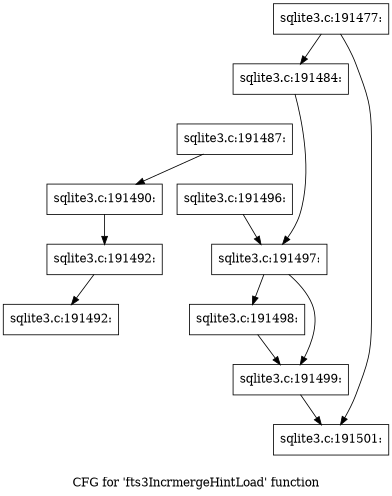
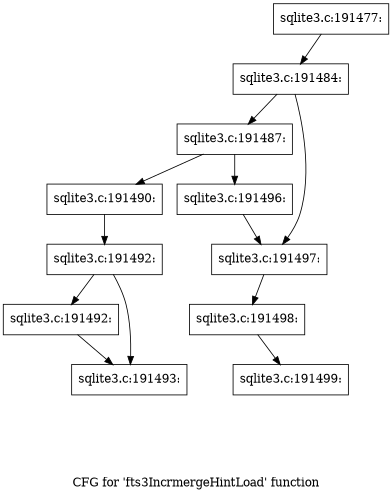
none -> (266, 106)
none -> (235, 165)
(314, 312) -> none
none -> (129, 380)
(331, 440) -> none
